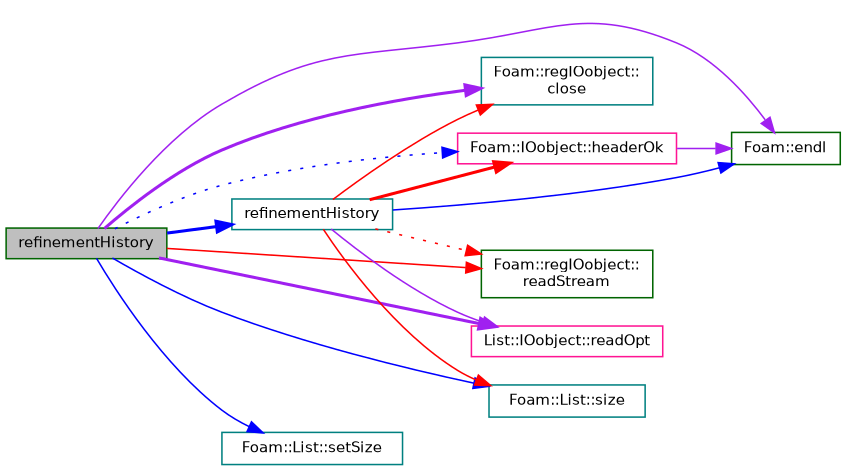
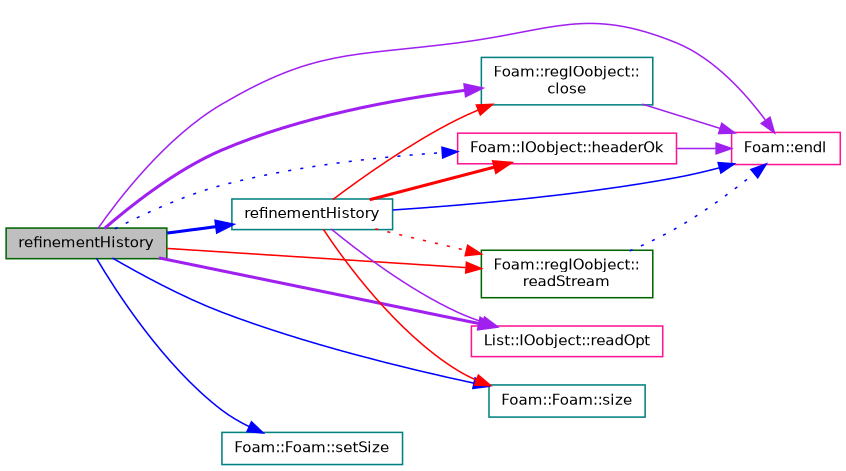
none -> (681, 116)
(786, 148) -> (786, 148)
none -> (695, 217)
(567, 401) -> (567, 401)
(312, 448) -> (312, 448)
